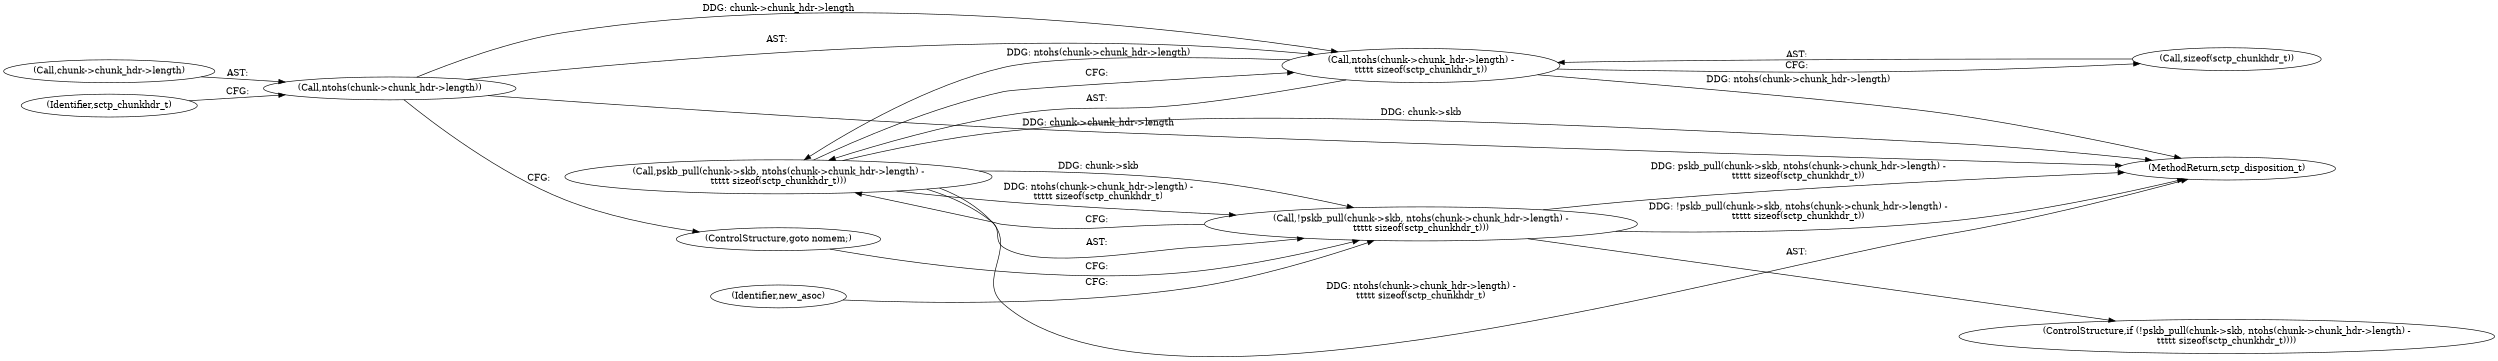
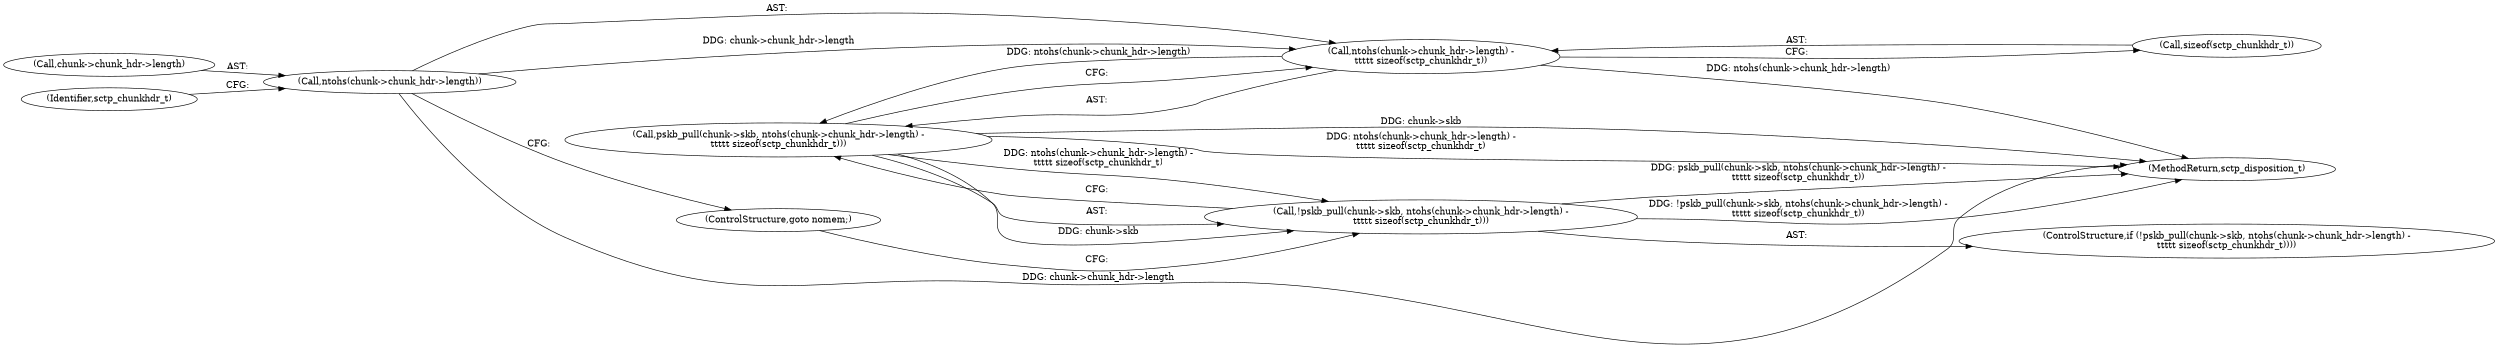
(778, 296) -> none
